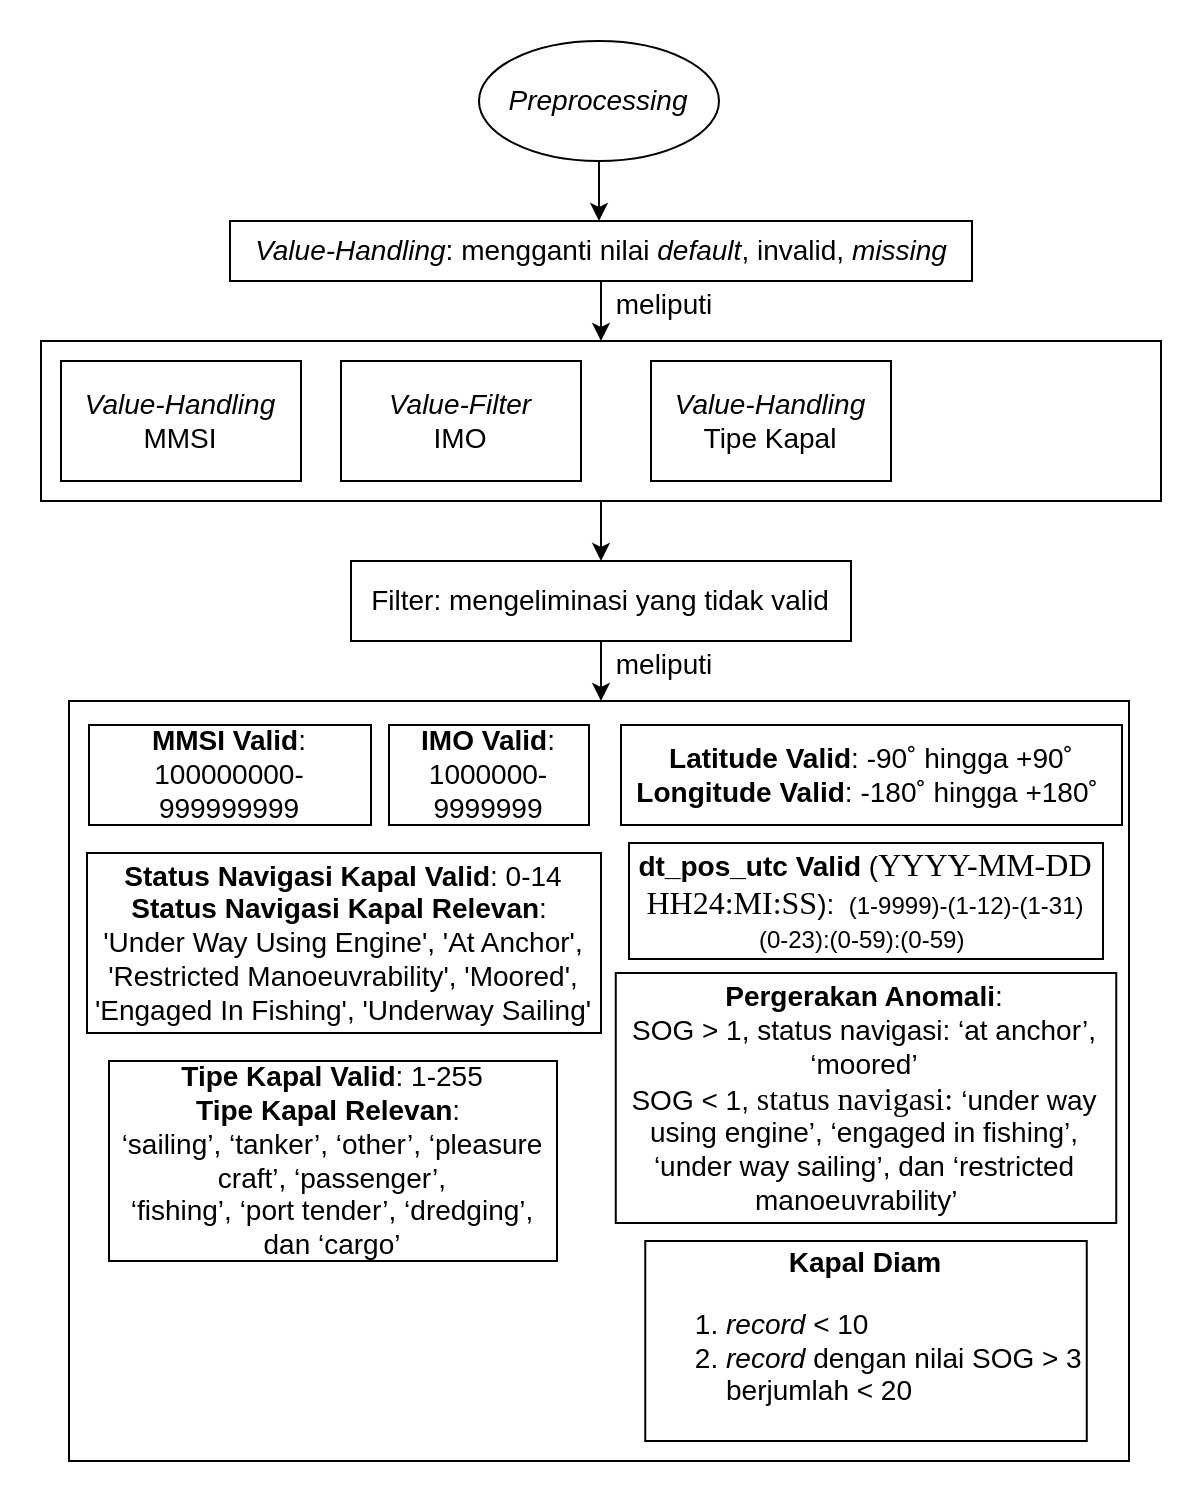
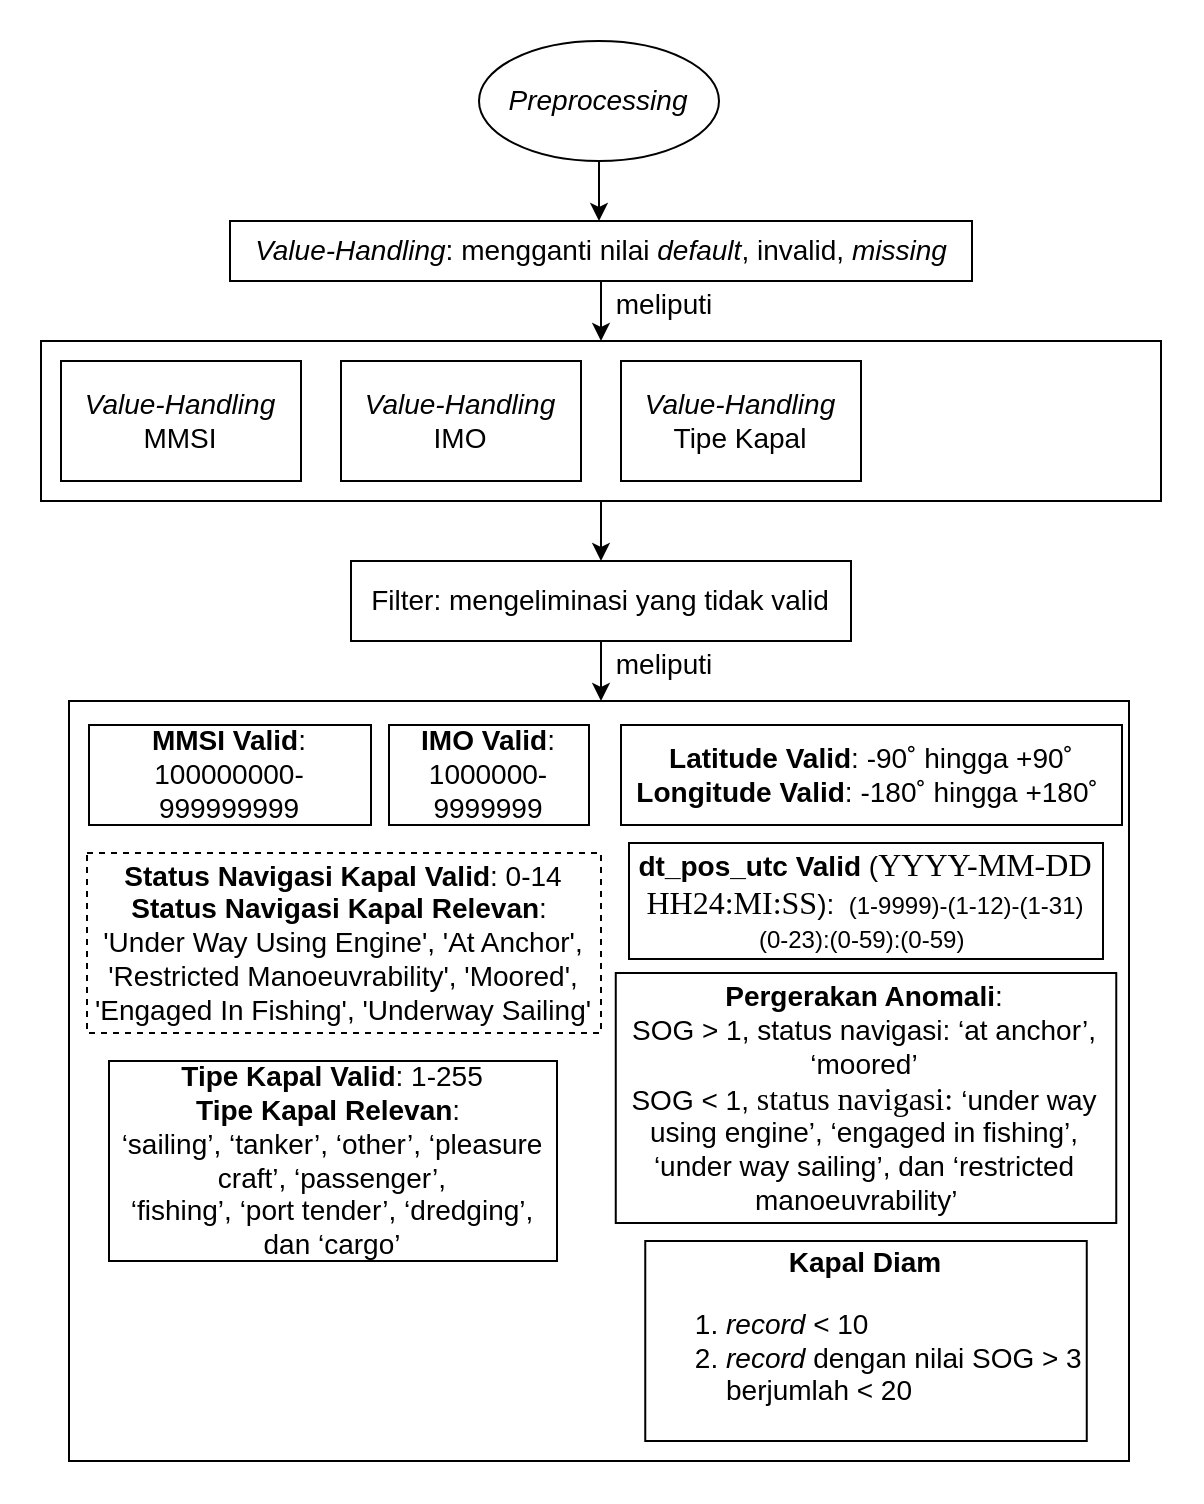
(461, 421) -> (461, 421)
(771, 421) -> (741, 421)
(344, 943) -> (344, 943)
